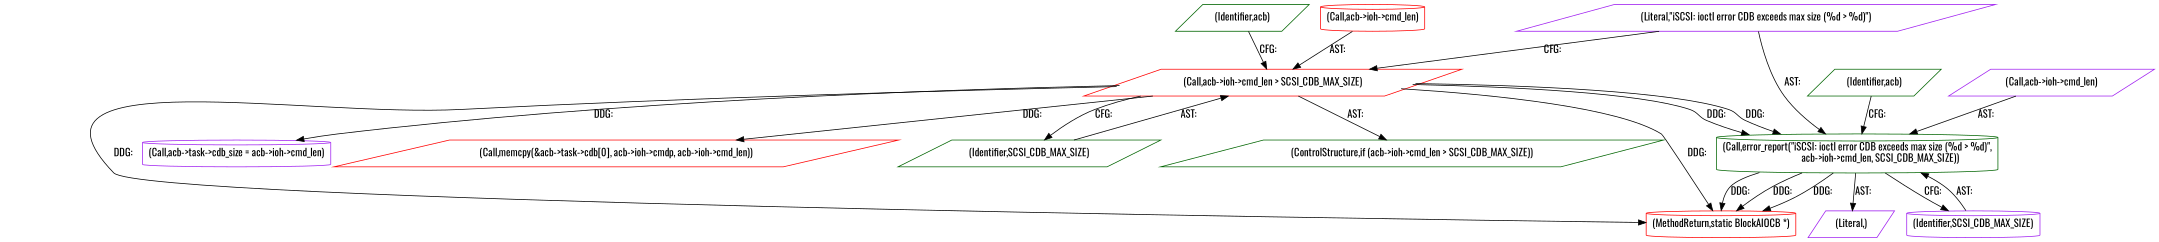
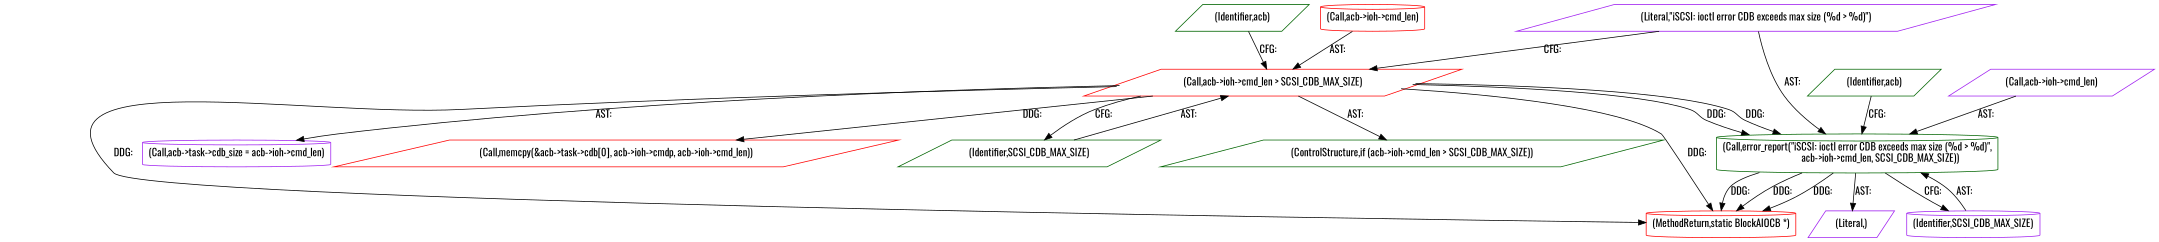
(605, 115) -> (605, 115)
